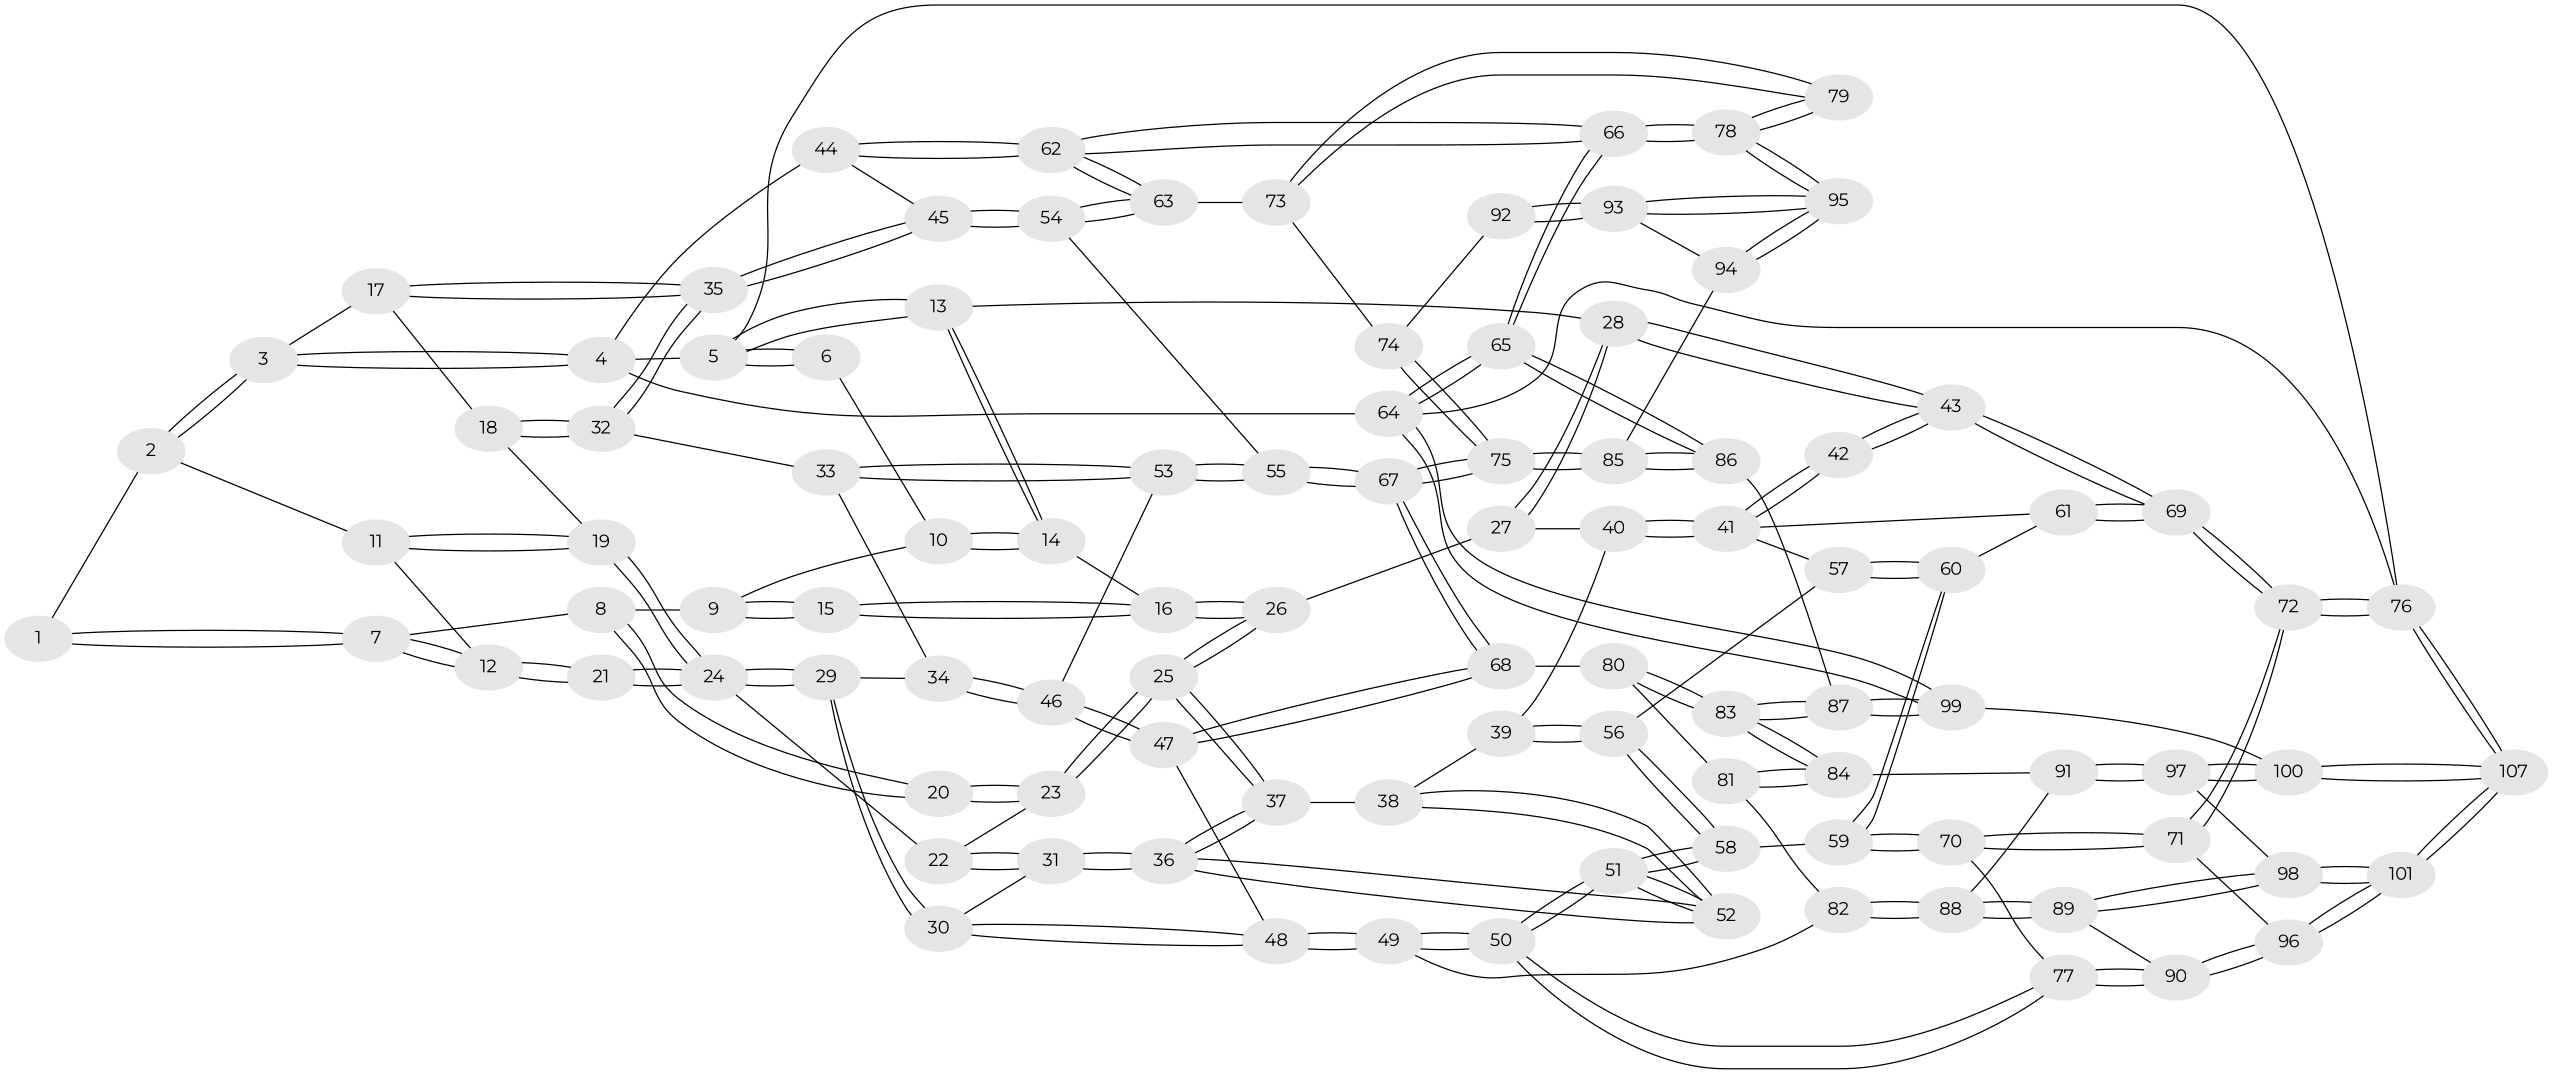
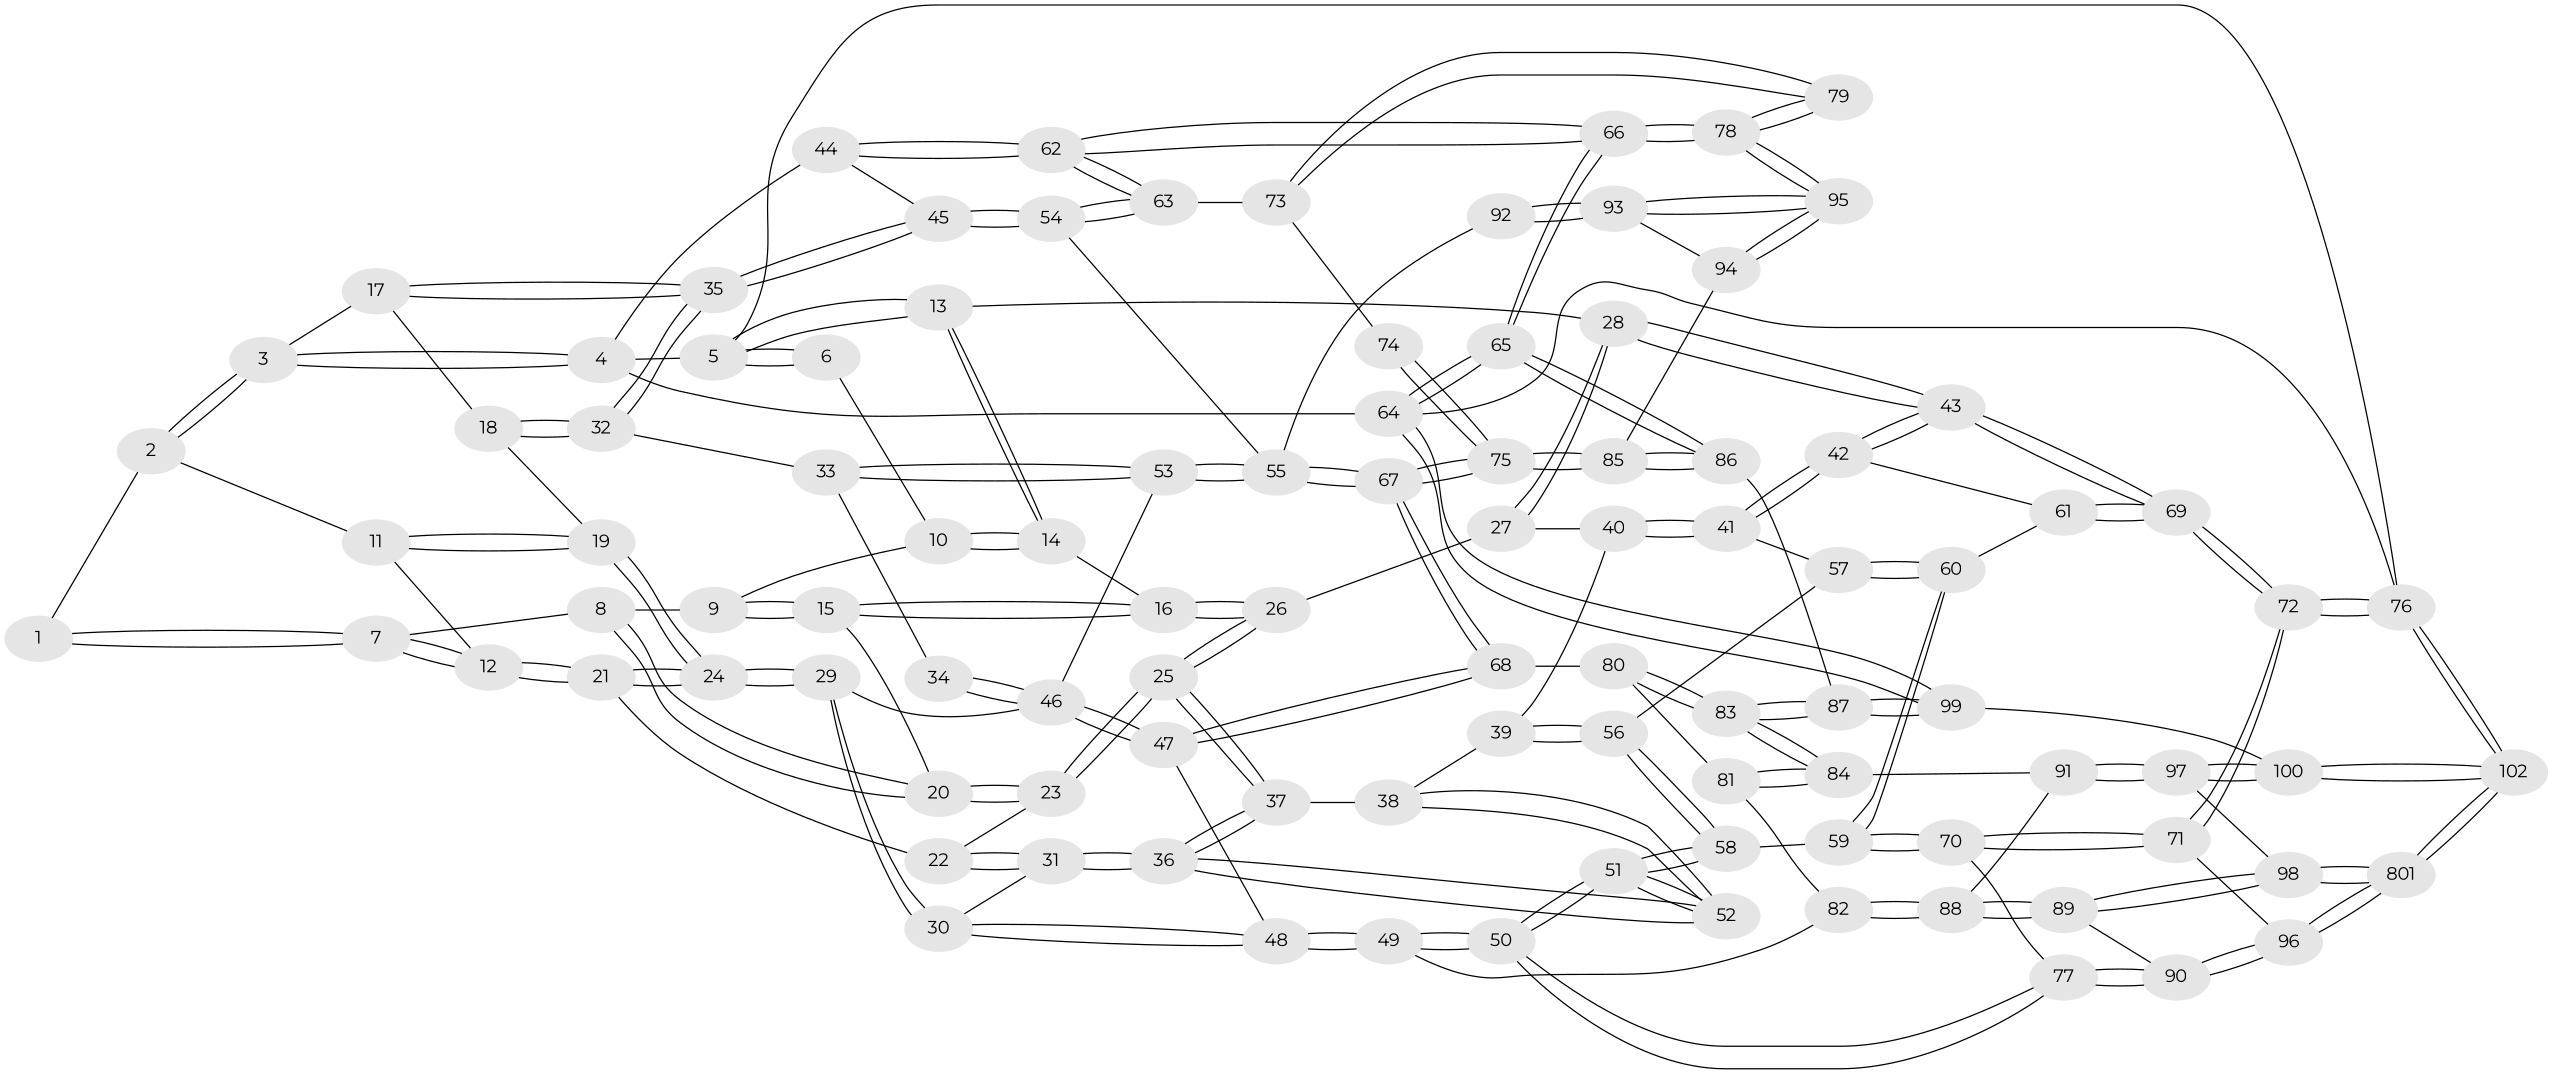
(1445, 281) -> (1352, 317)
(1895, 521) -> (1951, 484)
(883, 678) -> (934, 716)
none -> (893, 697)
(2514, 772) -> (2514, 772)
(835, 777) -> (752, 794)
(2401, 875) -> (2401, 875)
